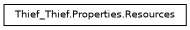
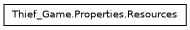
(95, 15) -> (95, 15)
